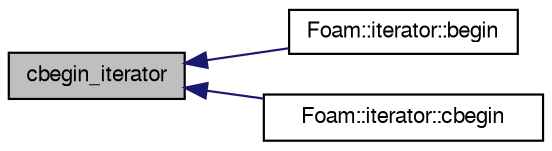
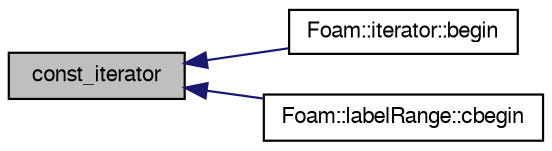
(97, 76) -> (97, 76)
(403, 118) -> (403, 118)
